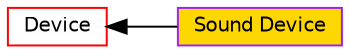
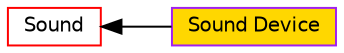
(57, 27) -> (54, 27)
